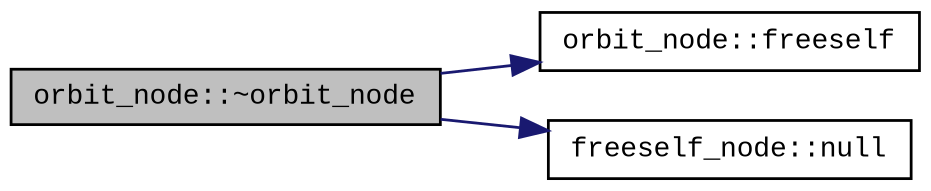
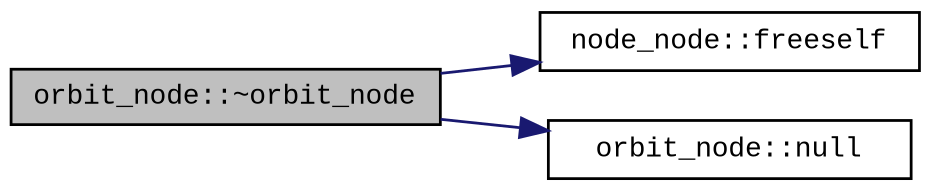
(730, 42) -> (730, 42)
(730, 150) -> (730, 150)
